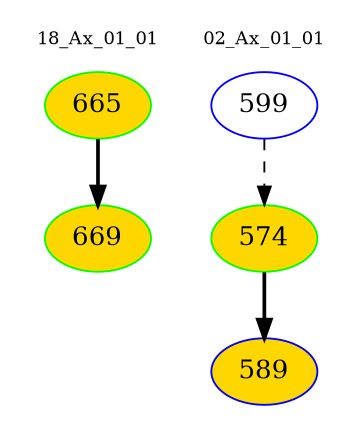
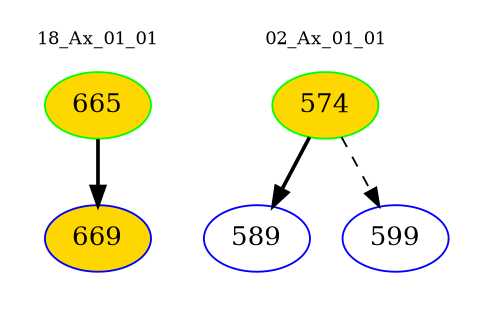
(264, 163) -> (356, 164)
(98, 238) -> (98, 238)
(264, 372) -> (257, 238)
